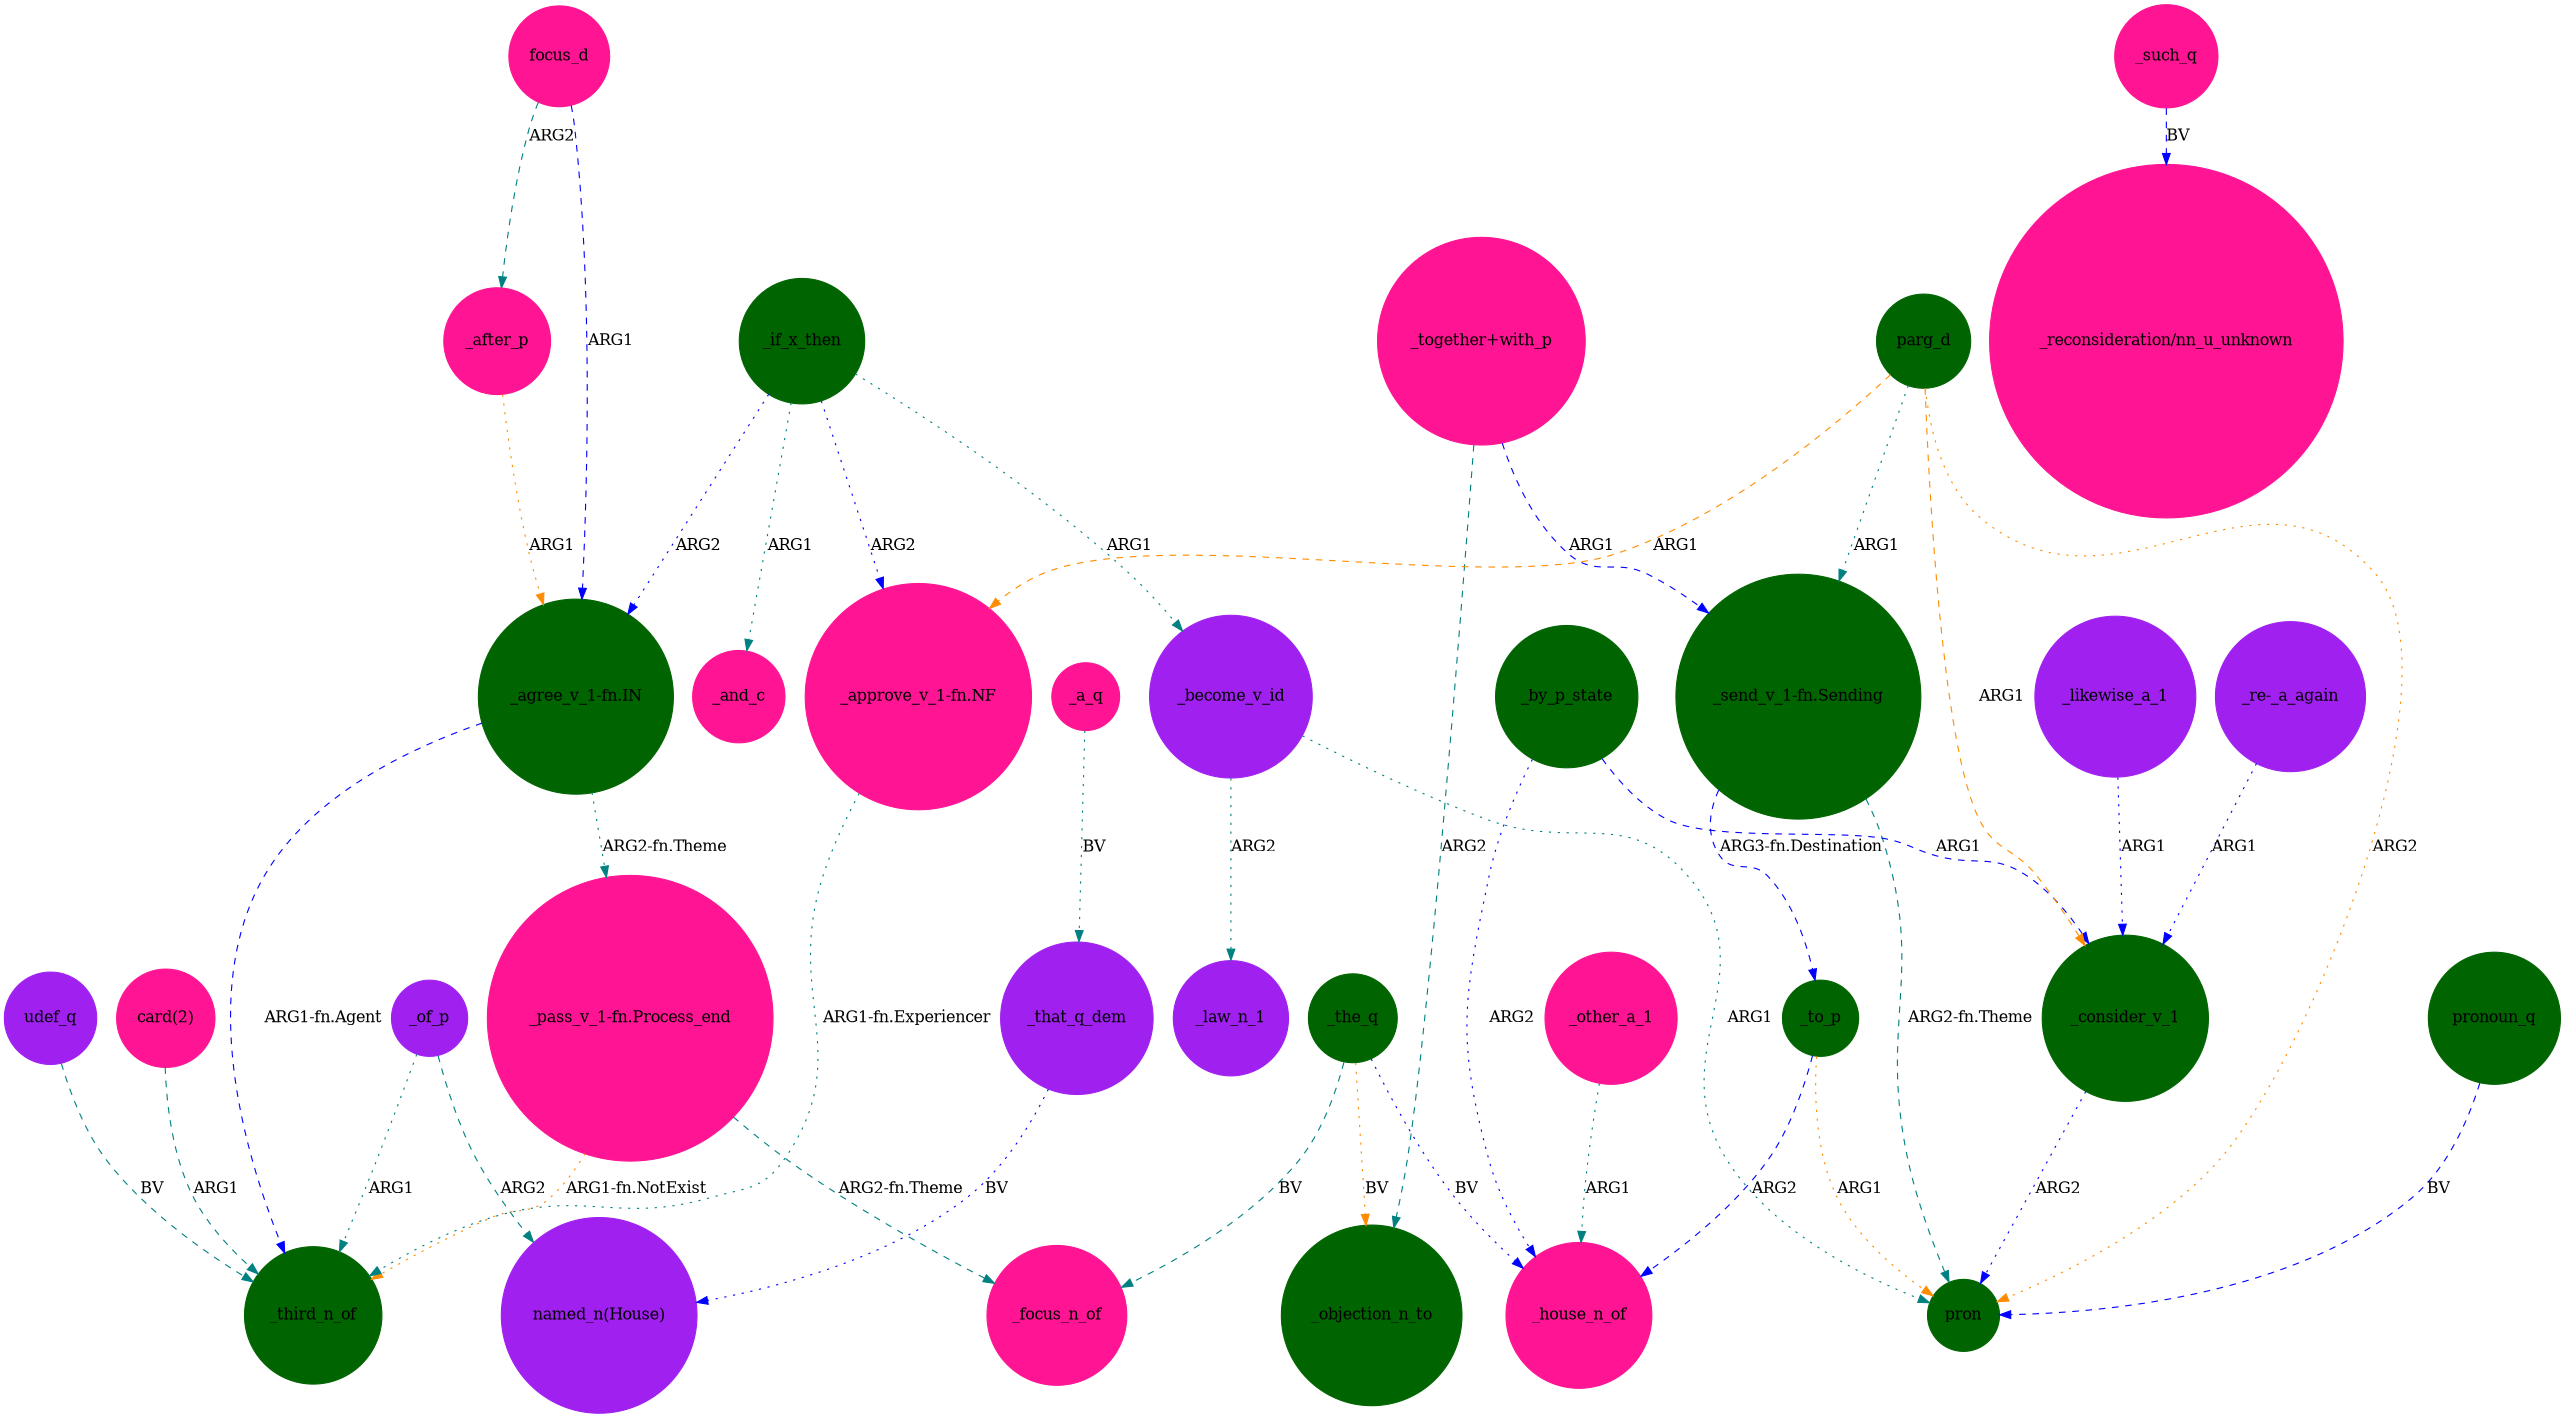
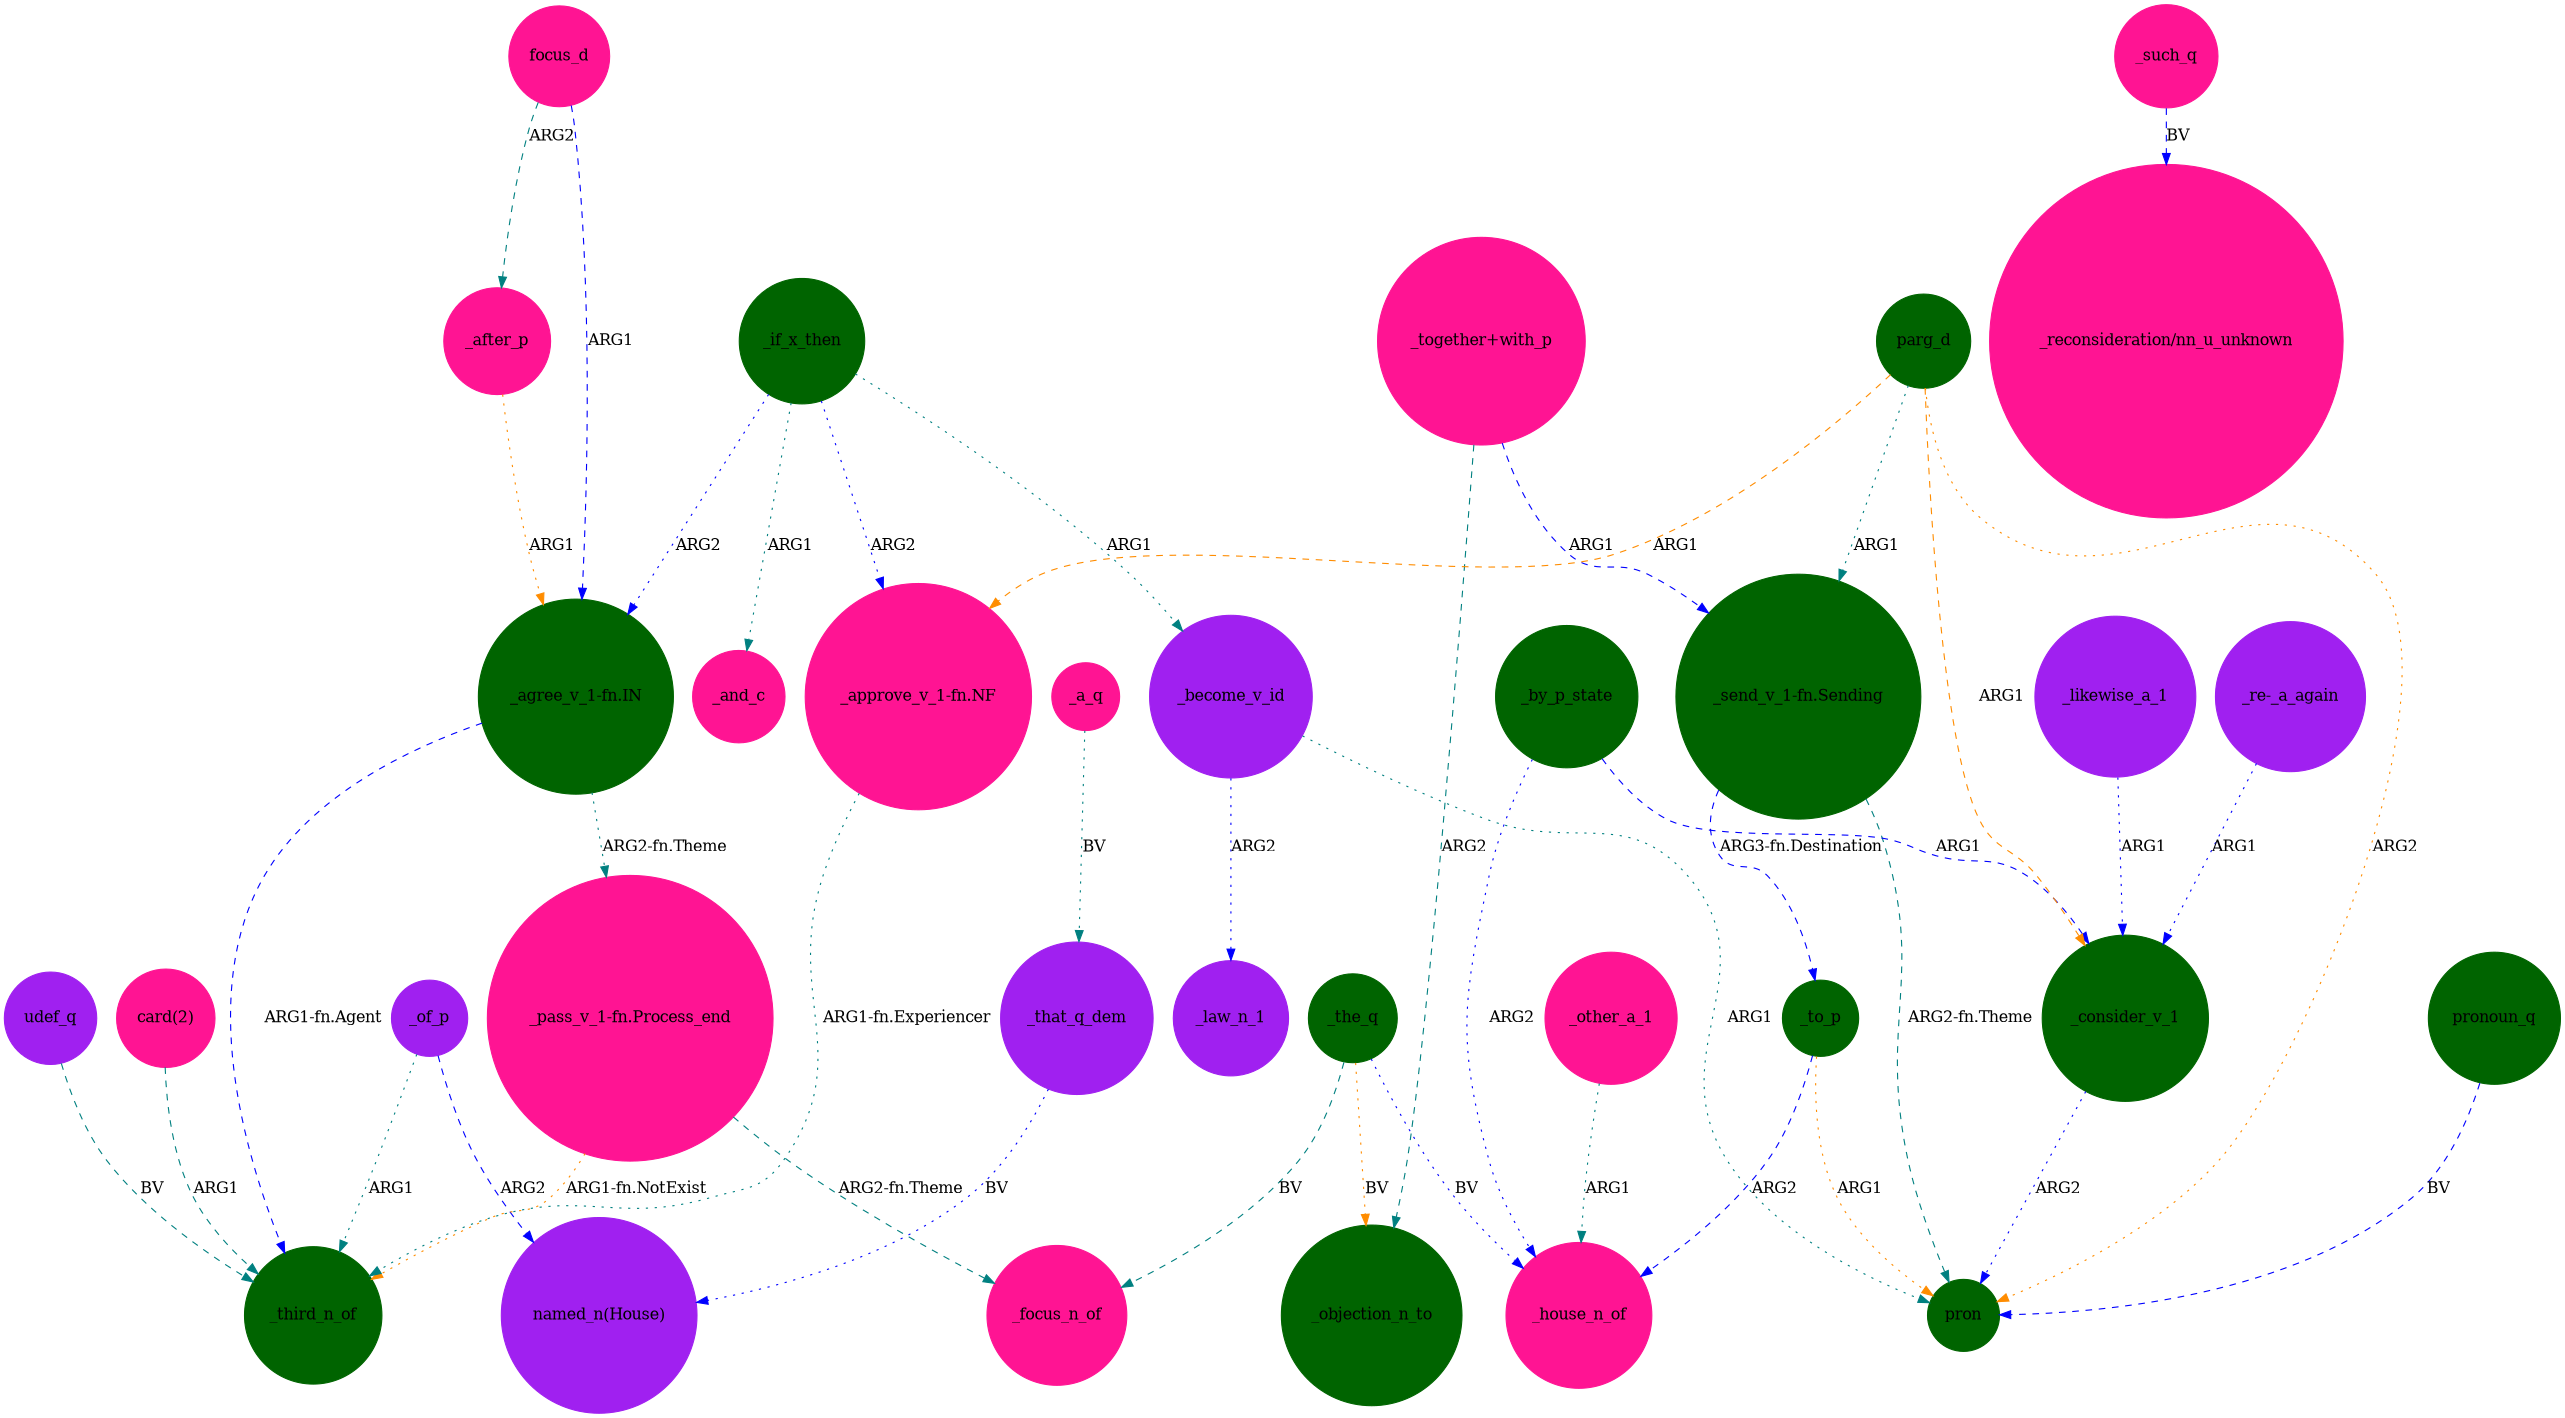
(1231, 864) -> (1231, 864)
(472, 1150) -> (472, 1150)
